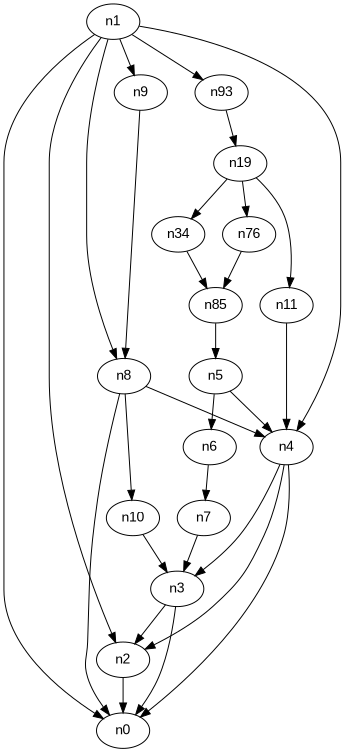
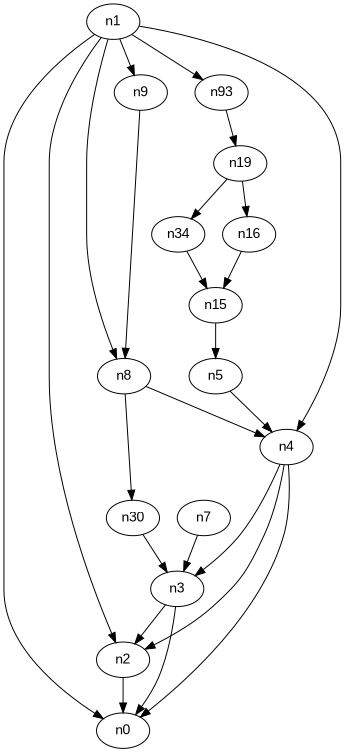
(249, 234) -> (249, 234)
(216, 305) -> (216, 305)
(287, 305) -> none
(210, 447) -> none
(133, 518) -> (133, 518)
(91, 551) -> none
